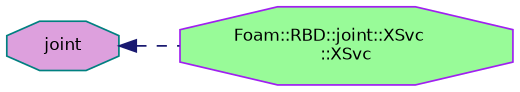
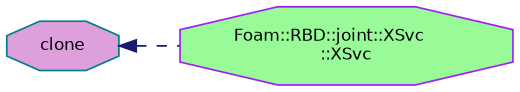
(63, 46) -> (63, 46)
